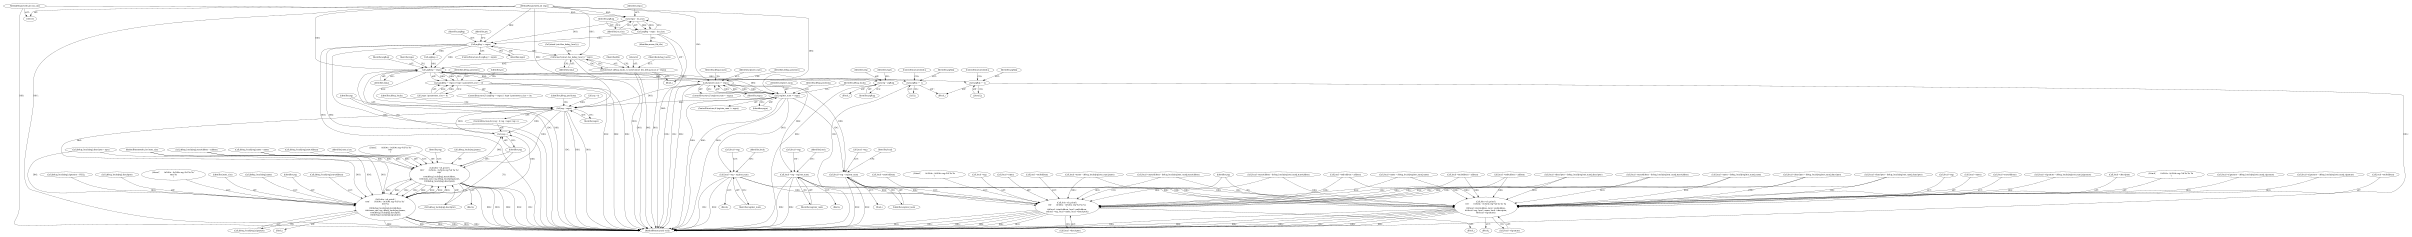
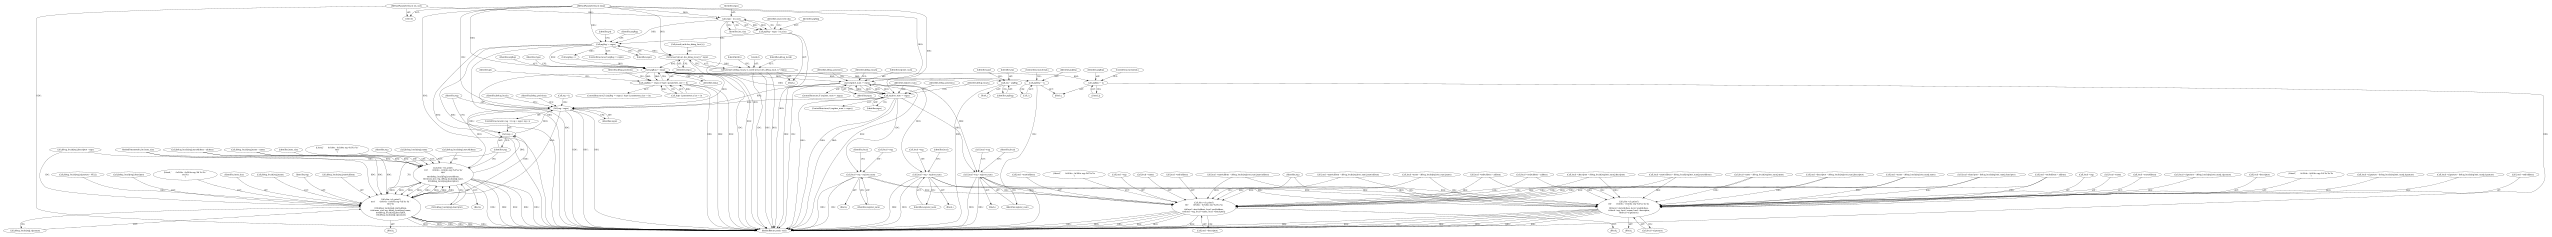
(651, 37) -> (777, 25)
none -> (754, 107)
